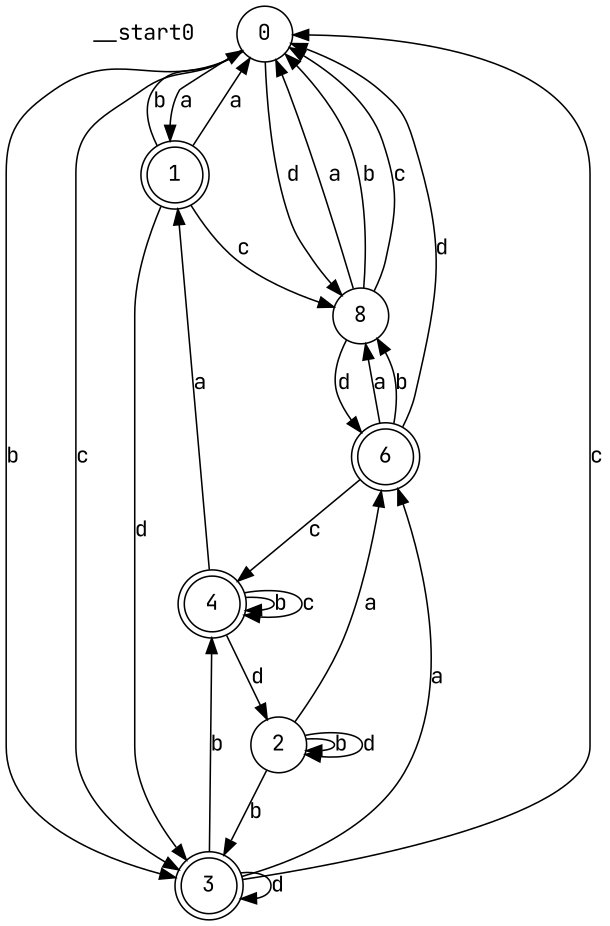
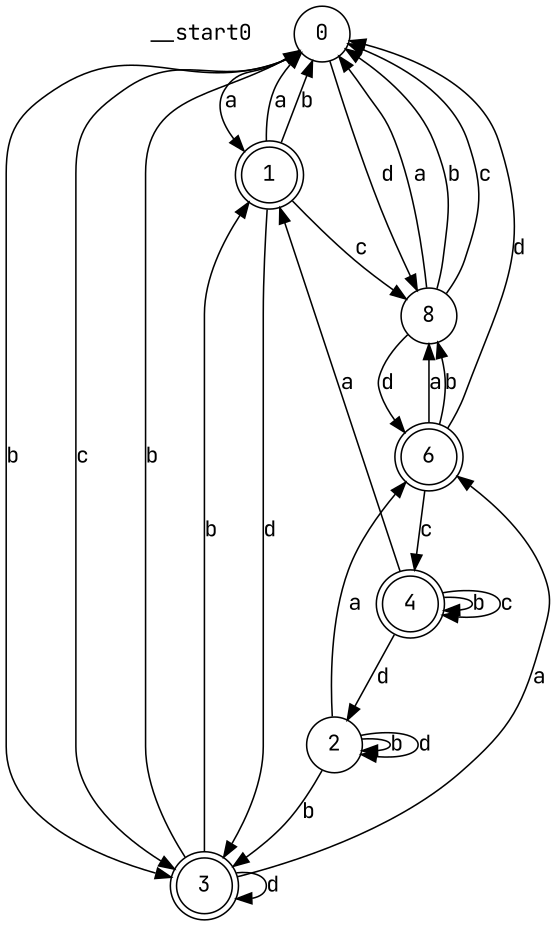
(597, 457) -> (153, 457)
(211, 753) -> (204, 529)
